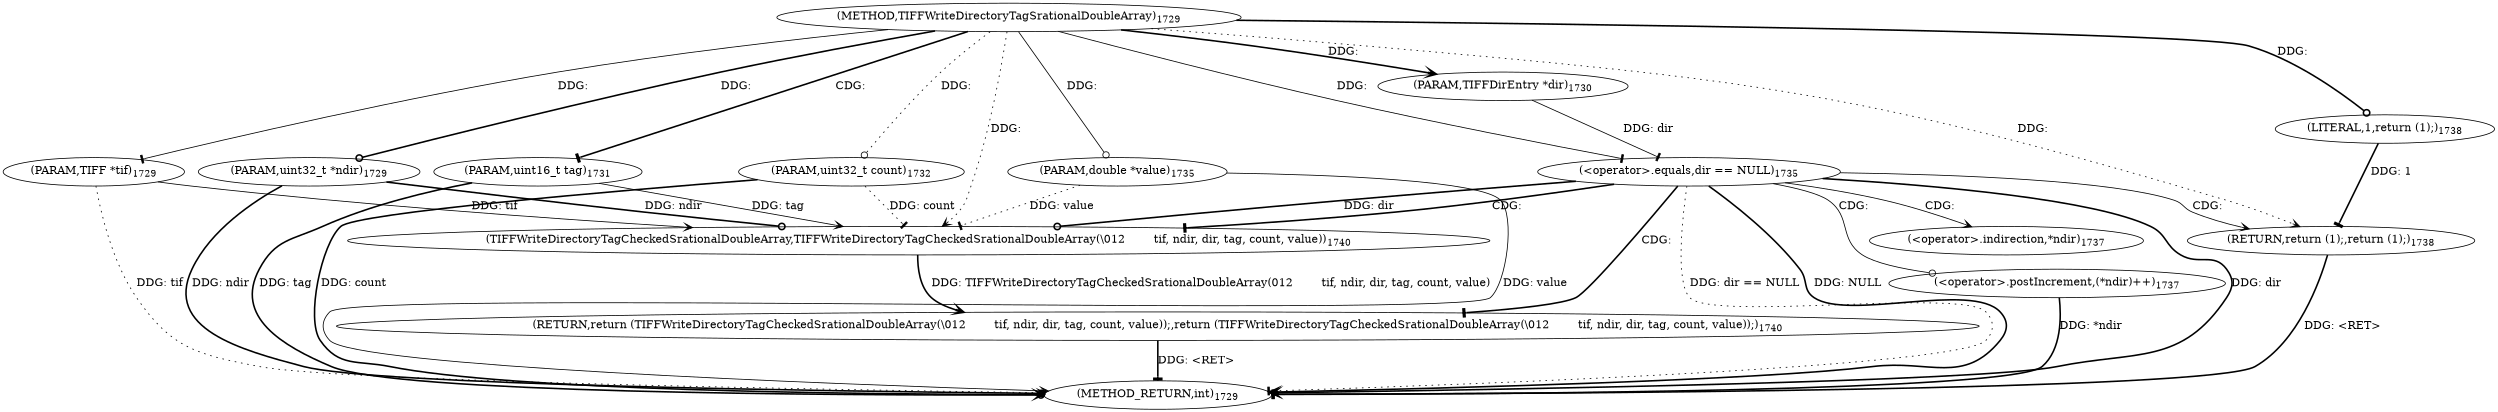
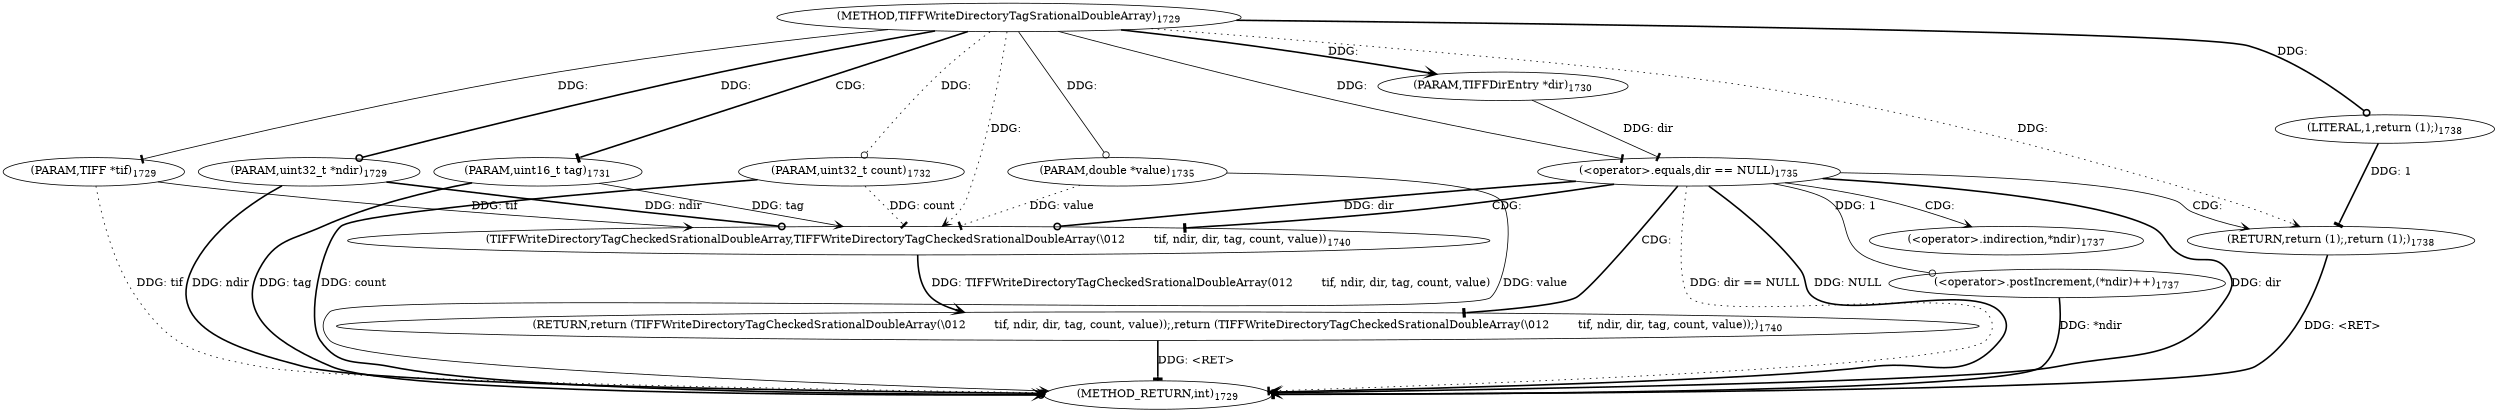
(1856, 206) -> (1856, 206)
